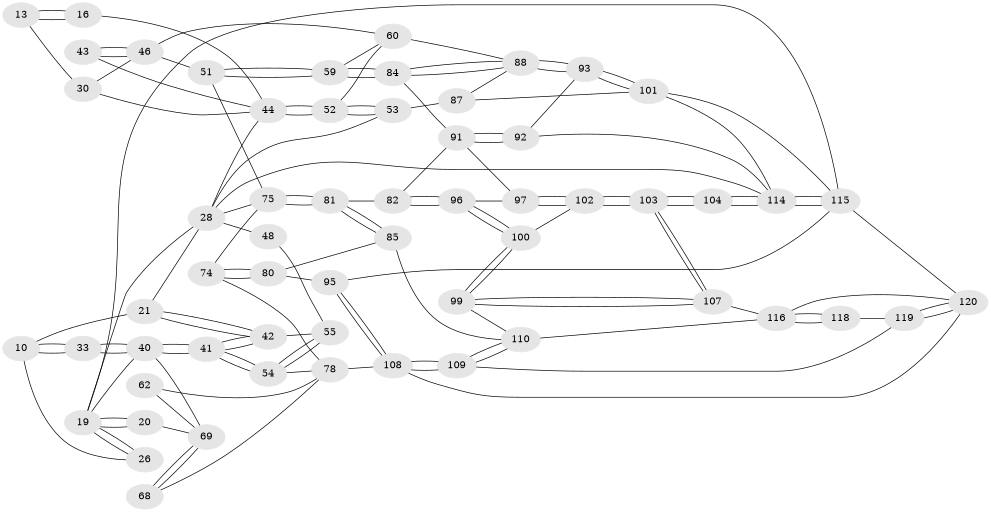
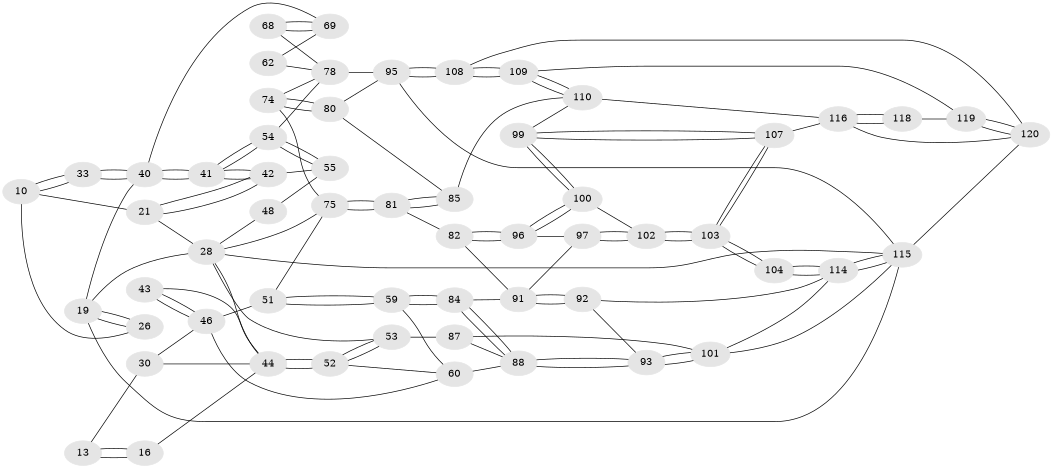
(470, 169) -> (538, 268)
(361, 368) -> (361, 72)
(145, 423) -> none
